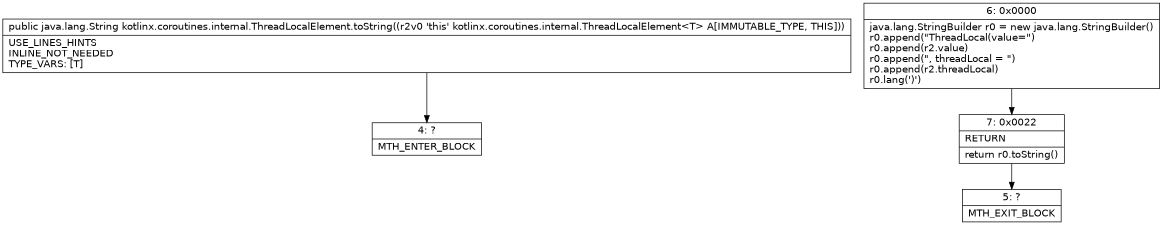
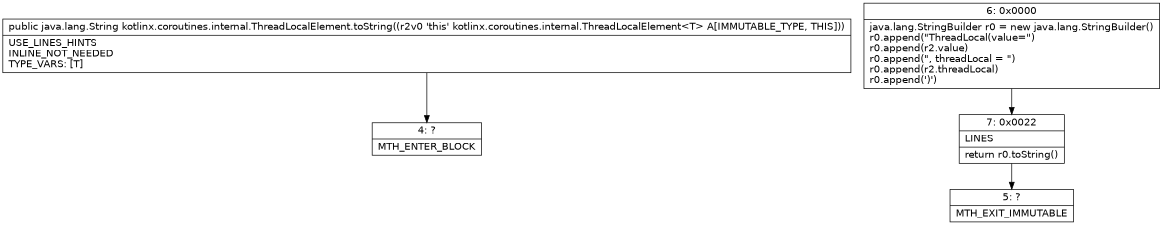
(895, 80) -> (903, 80)
(985, 139) -> (979, 139)
(1012, 213) -> (1012, 213)
